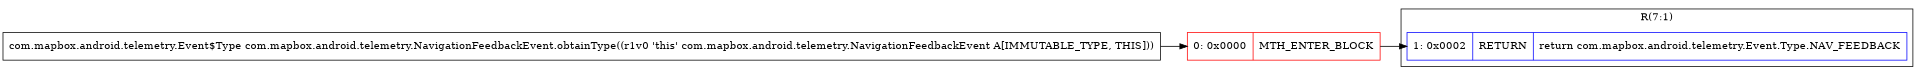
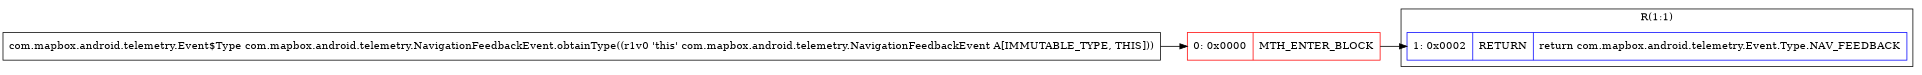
(1657, 18) -> (1657, 18)
